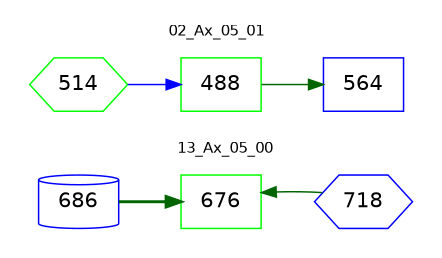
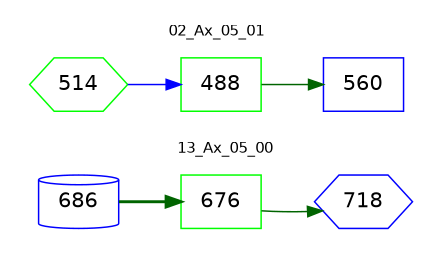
(364, 85) -> (364, 85)
(299, 192) -> (284, 212)
